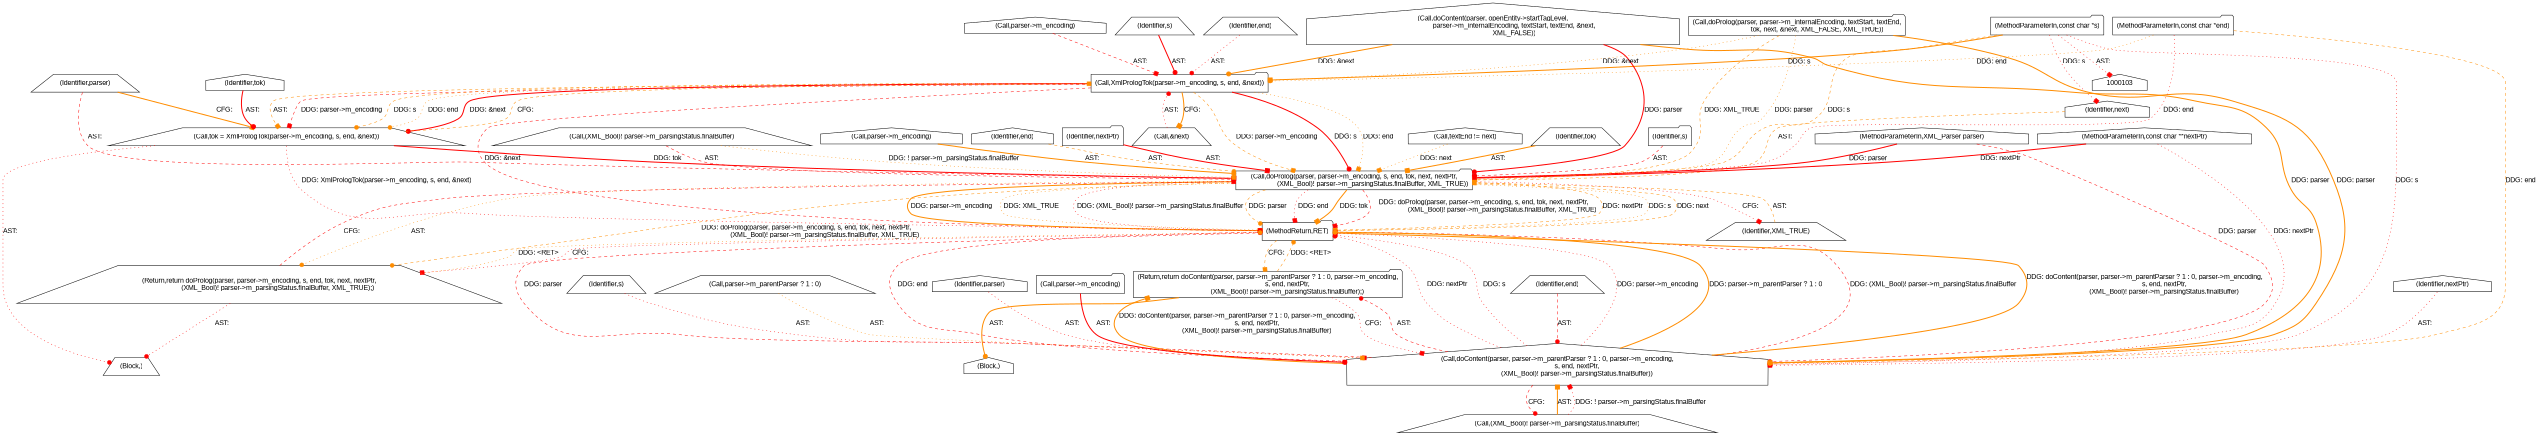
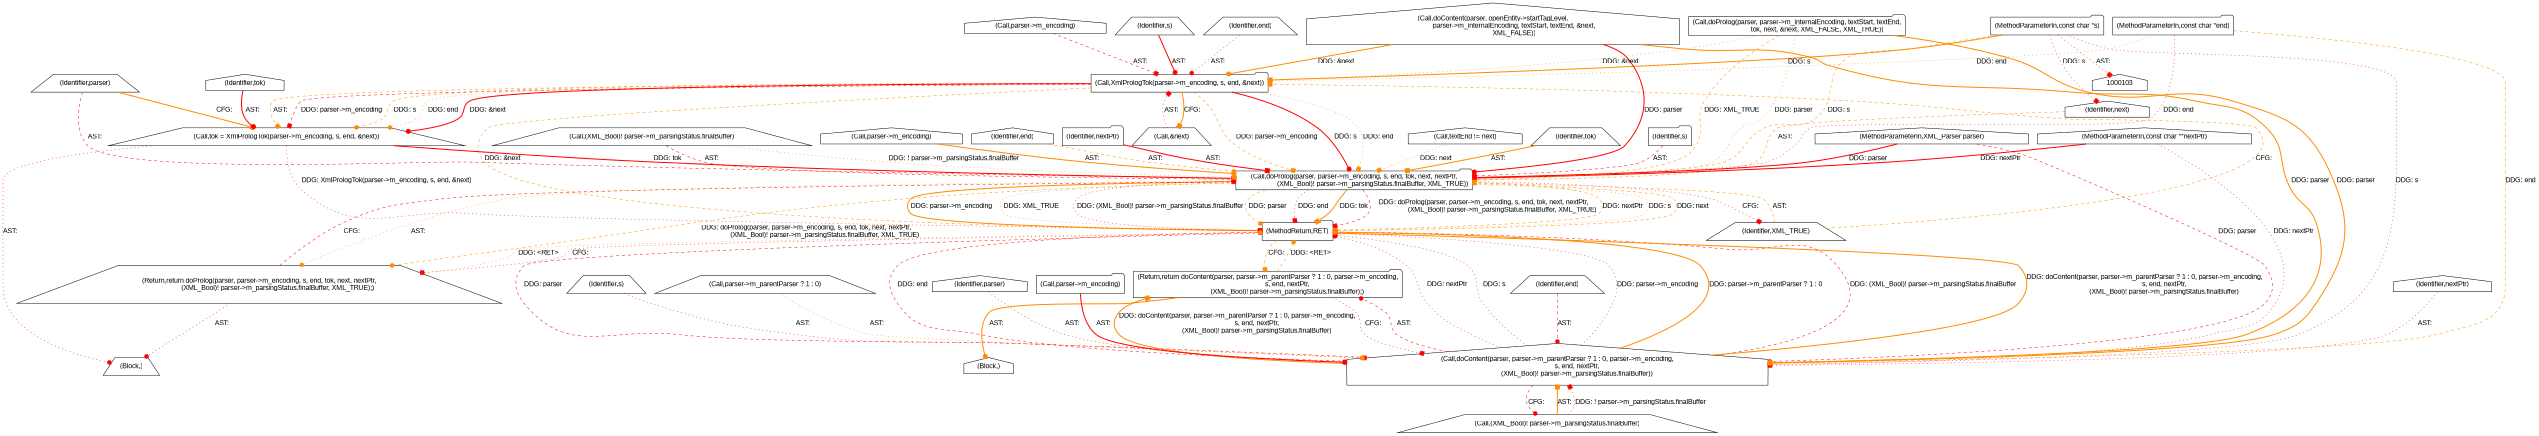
(566, 95) -> (2035, 117)
(1163, 112) -> (1163, 112)
(548, 186) -> (548, 186)
